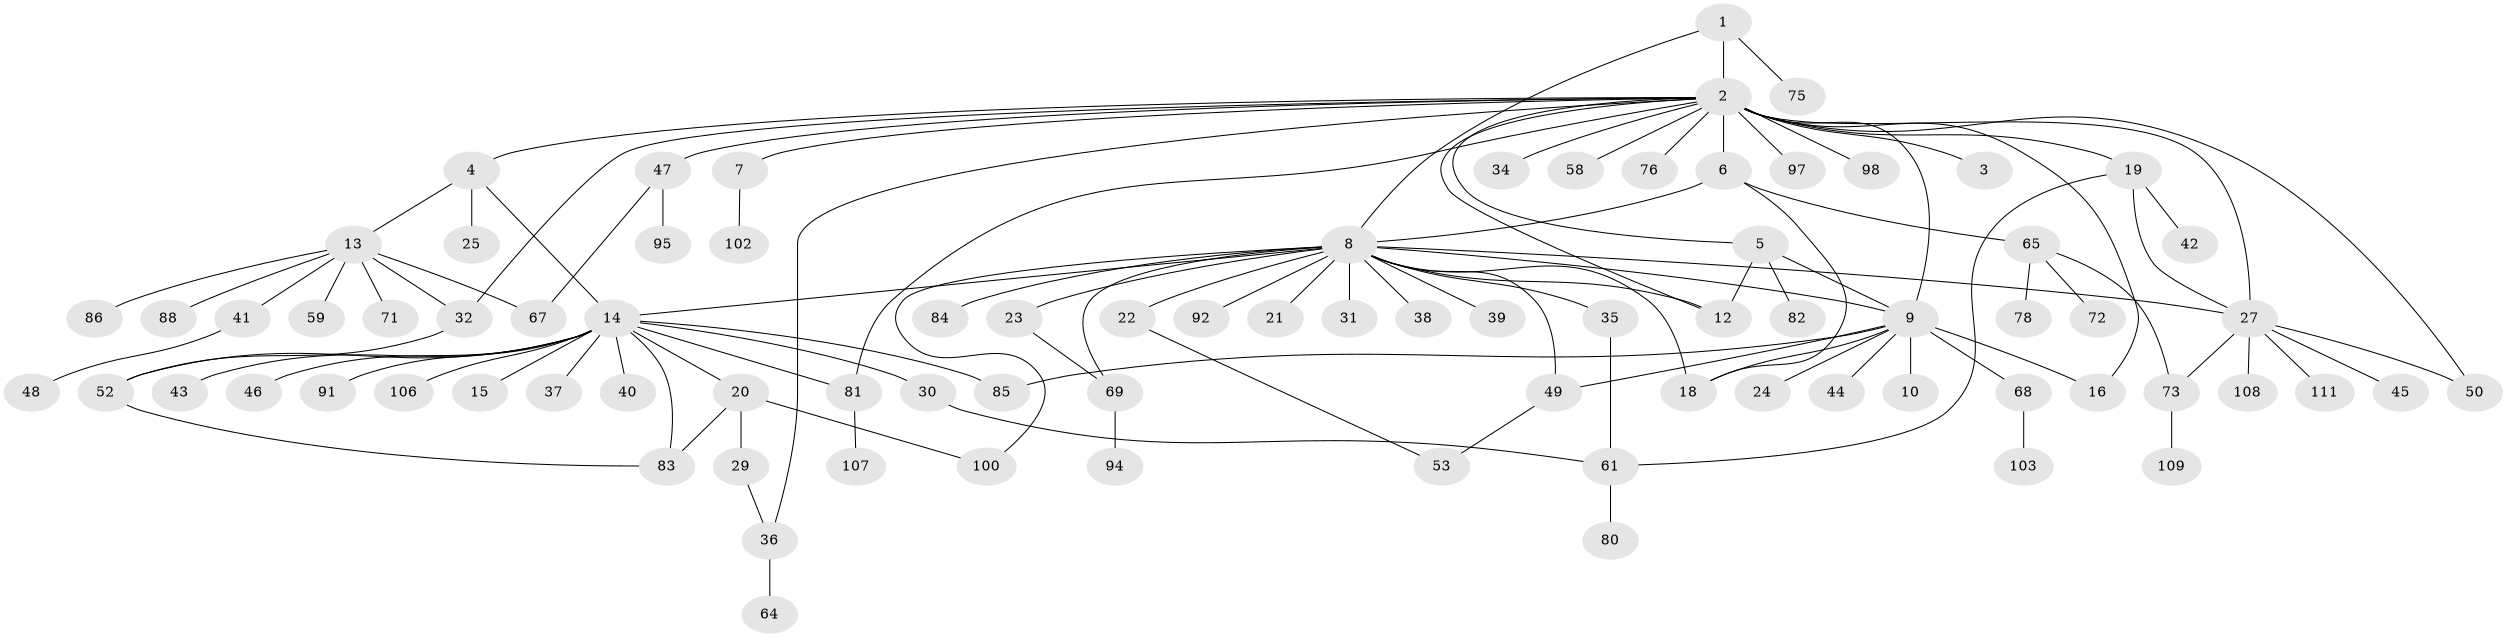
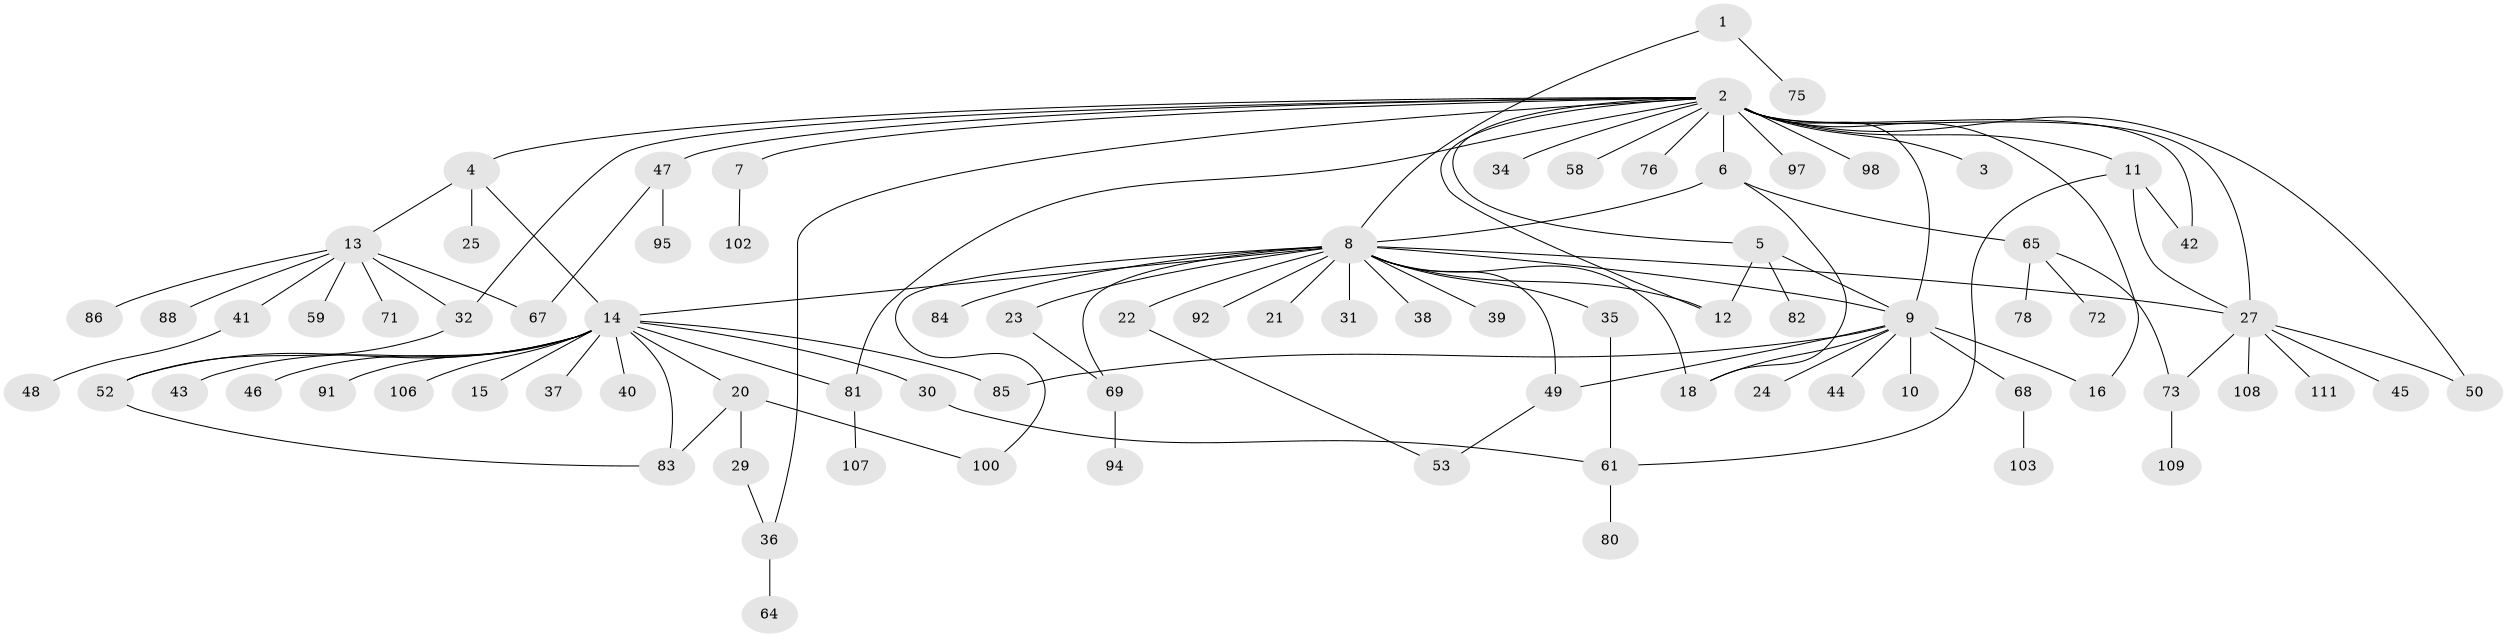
(1724, 60) -> (1999, 120)
(2134, 171) -> (2134, 171)
